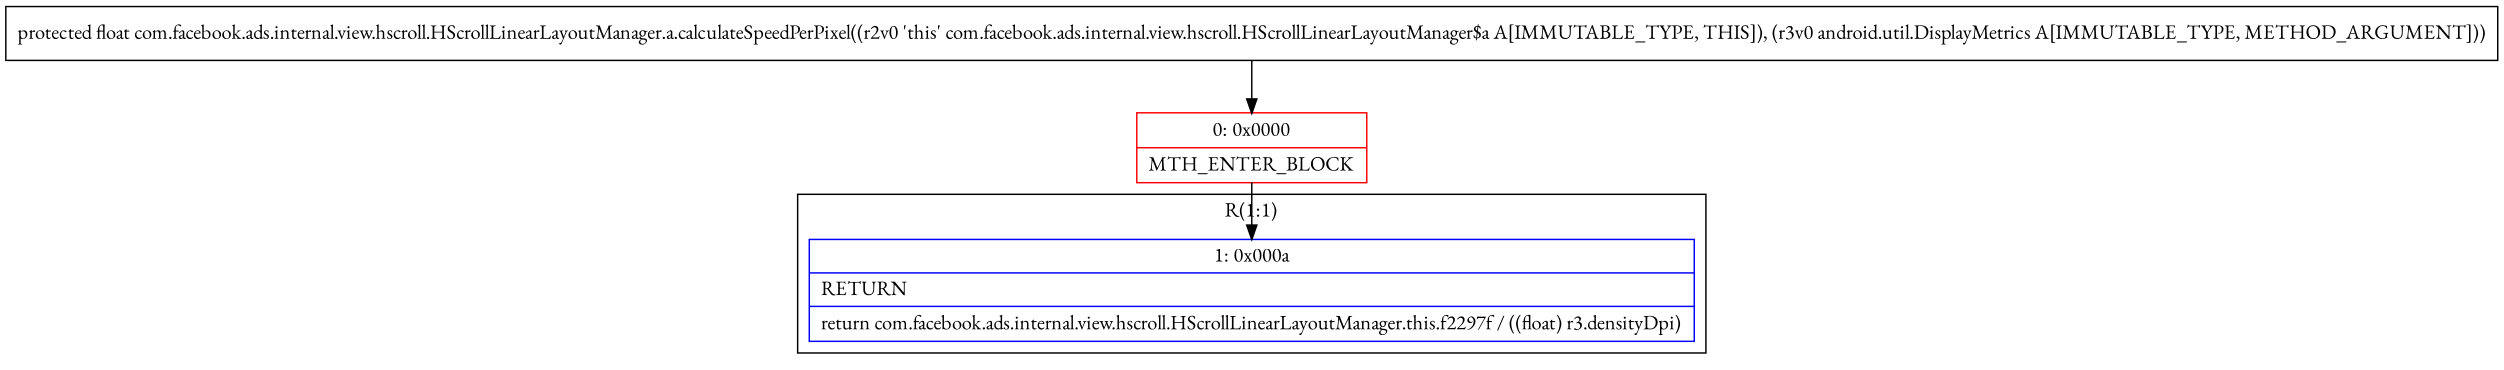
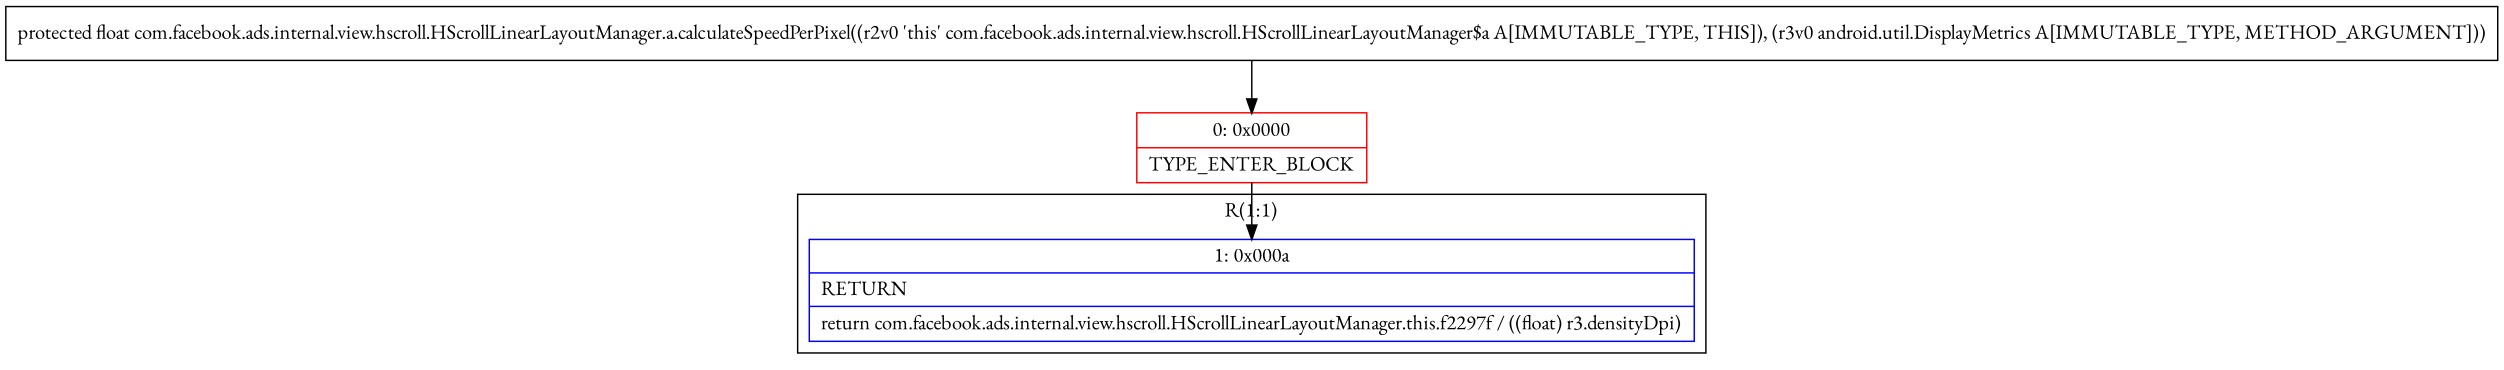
(1252, 164) -> (1252, 164)
